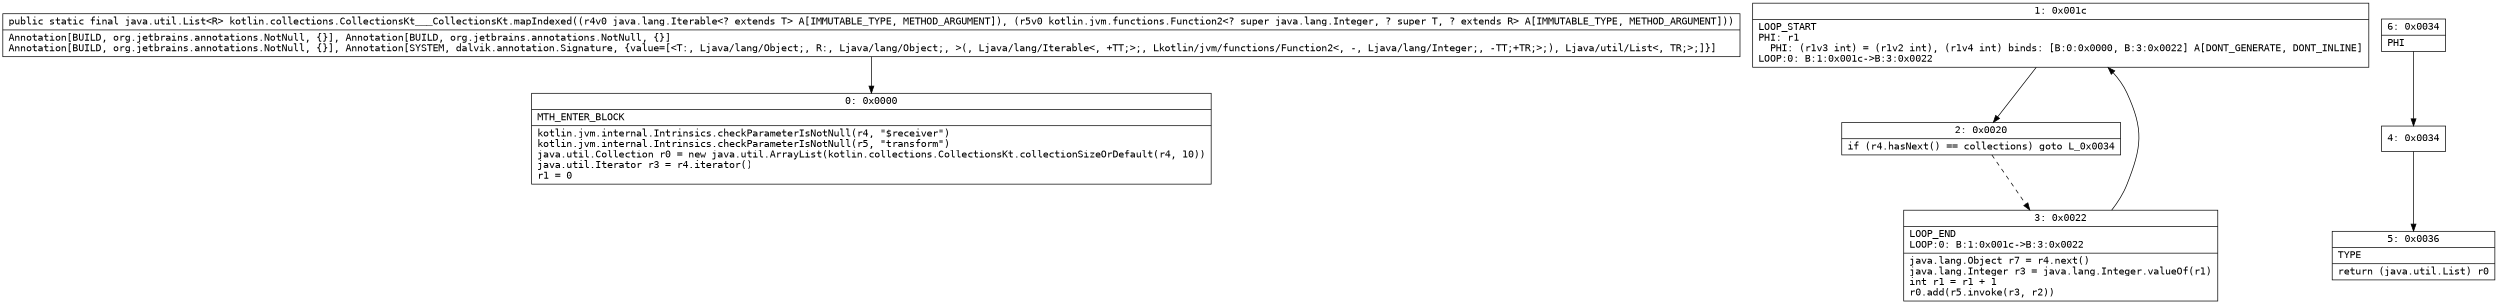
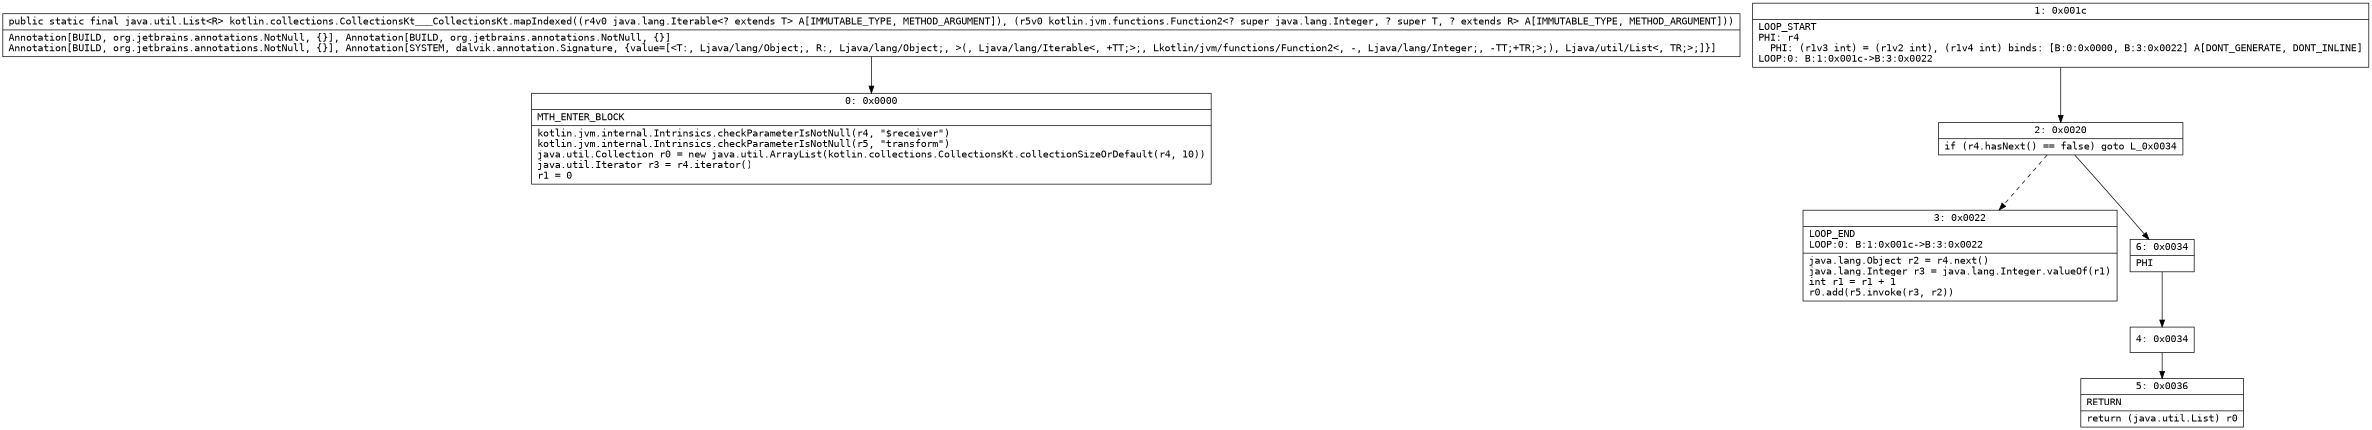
(1782, 38) -> (1782, 38)
(2139, 141) -> none
(1981, 146) -> (2061, 146)
none -> (2110, 194)
(2350, 255) -> (2104, 402)
(1999, 261) -> (1899, 261)
